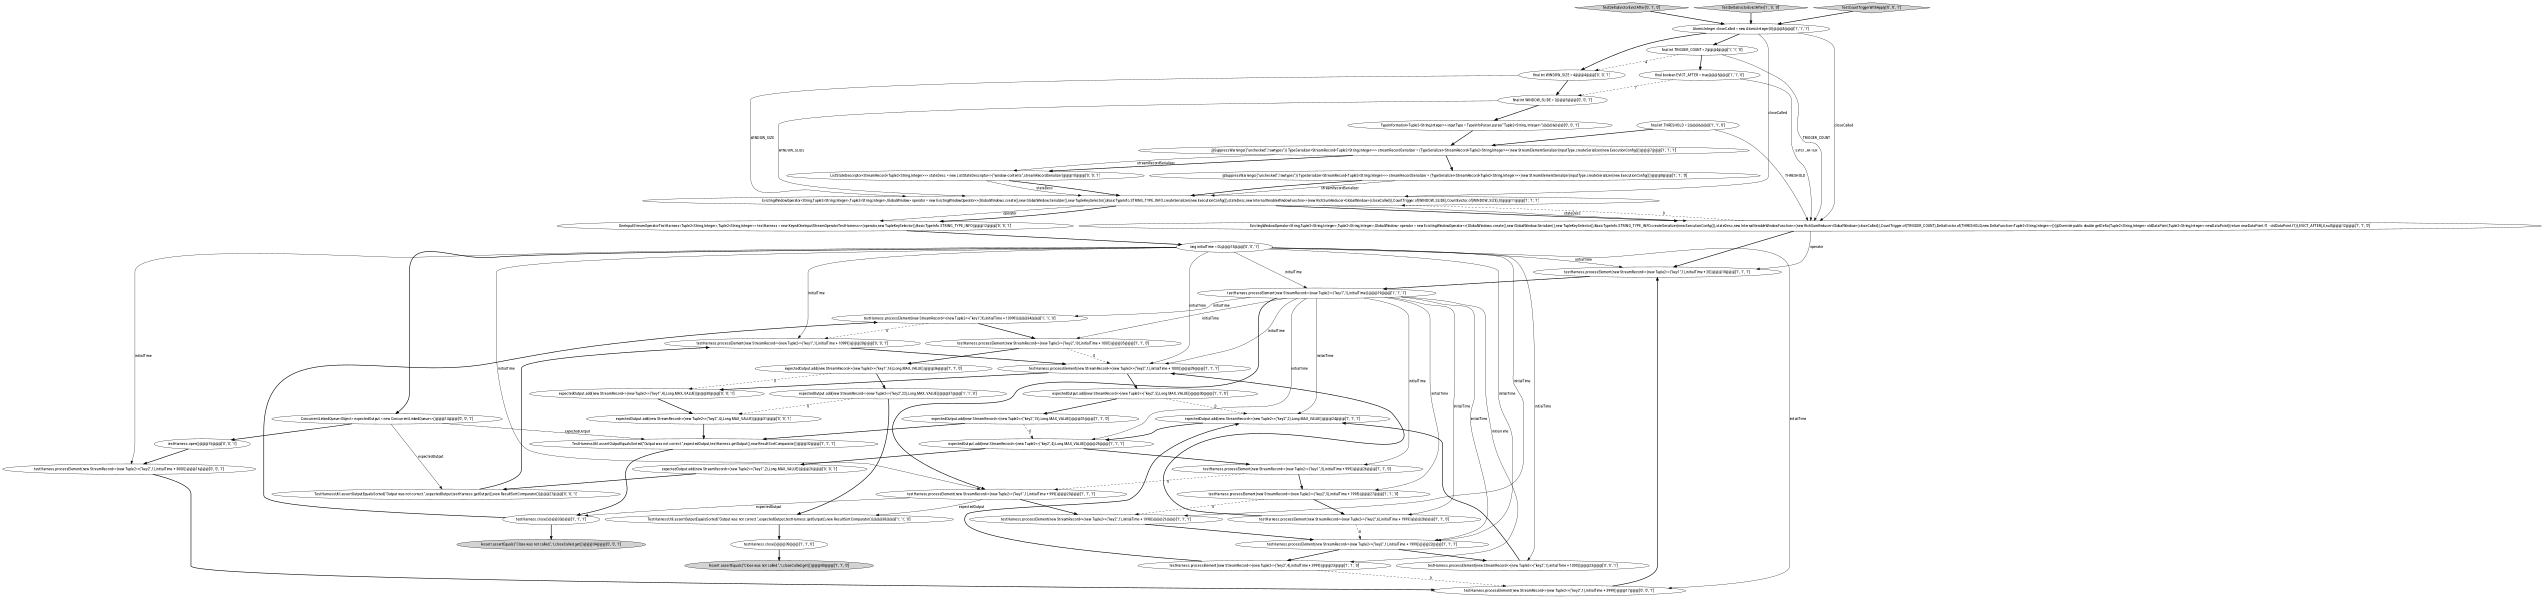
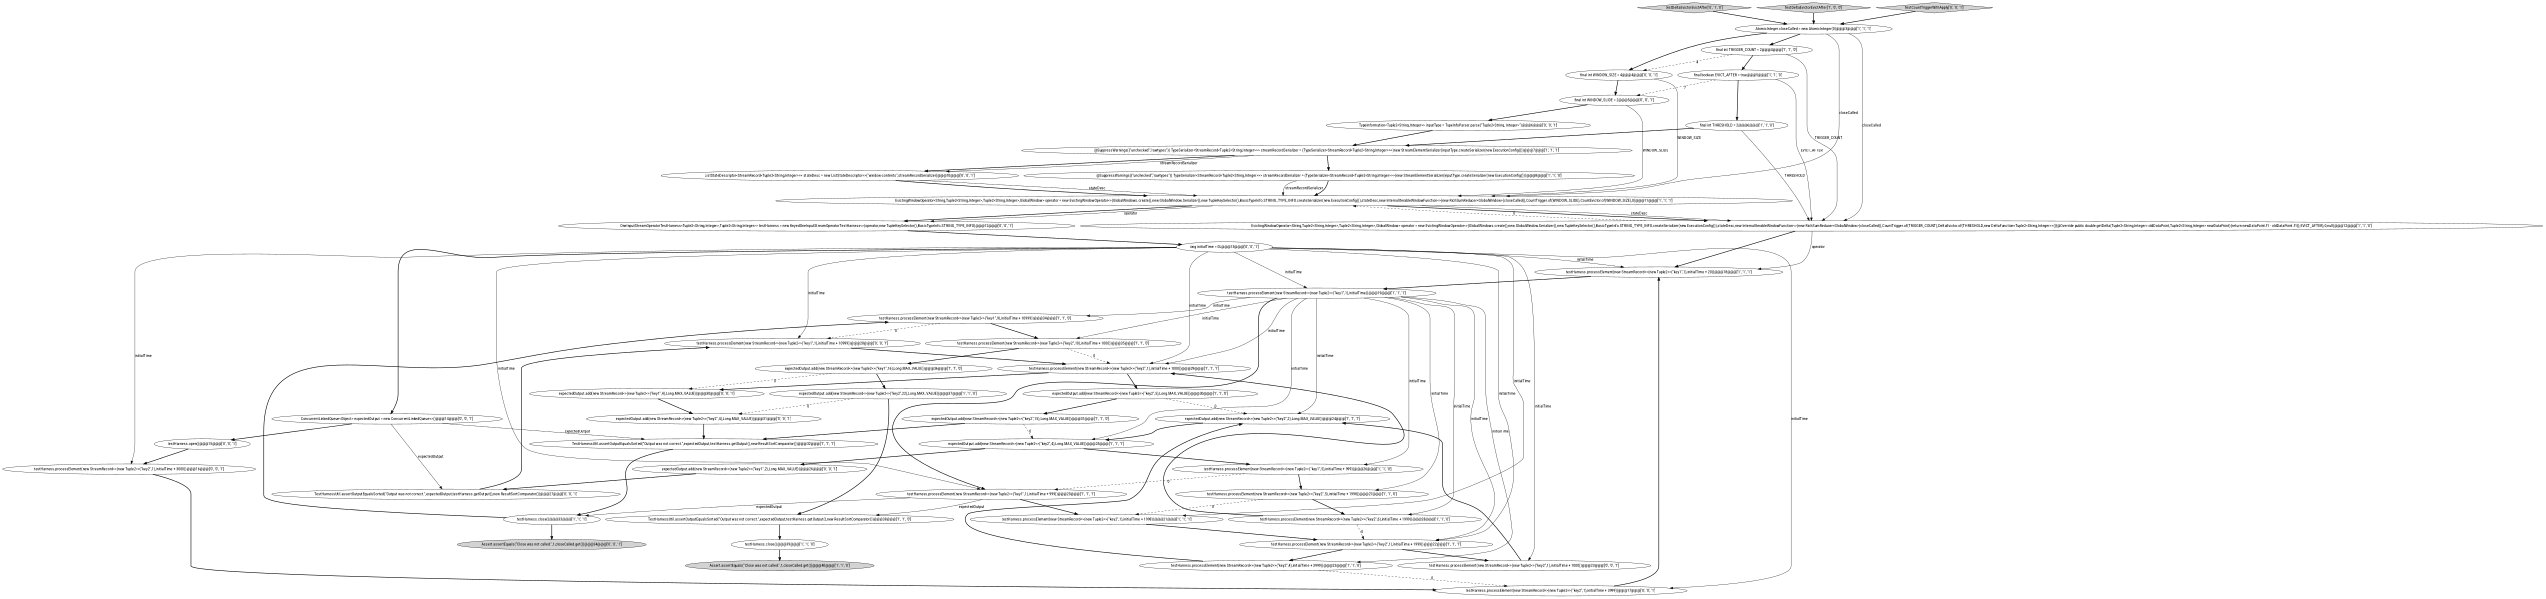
none -> (1738, 99)
